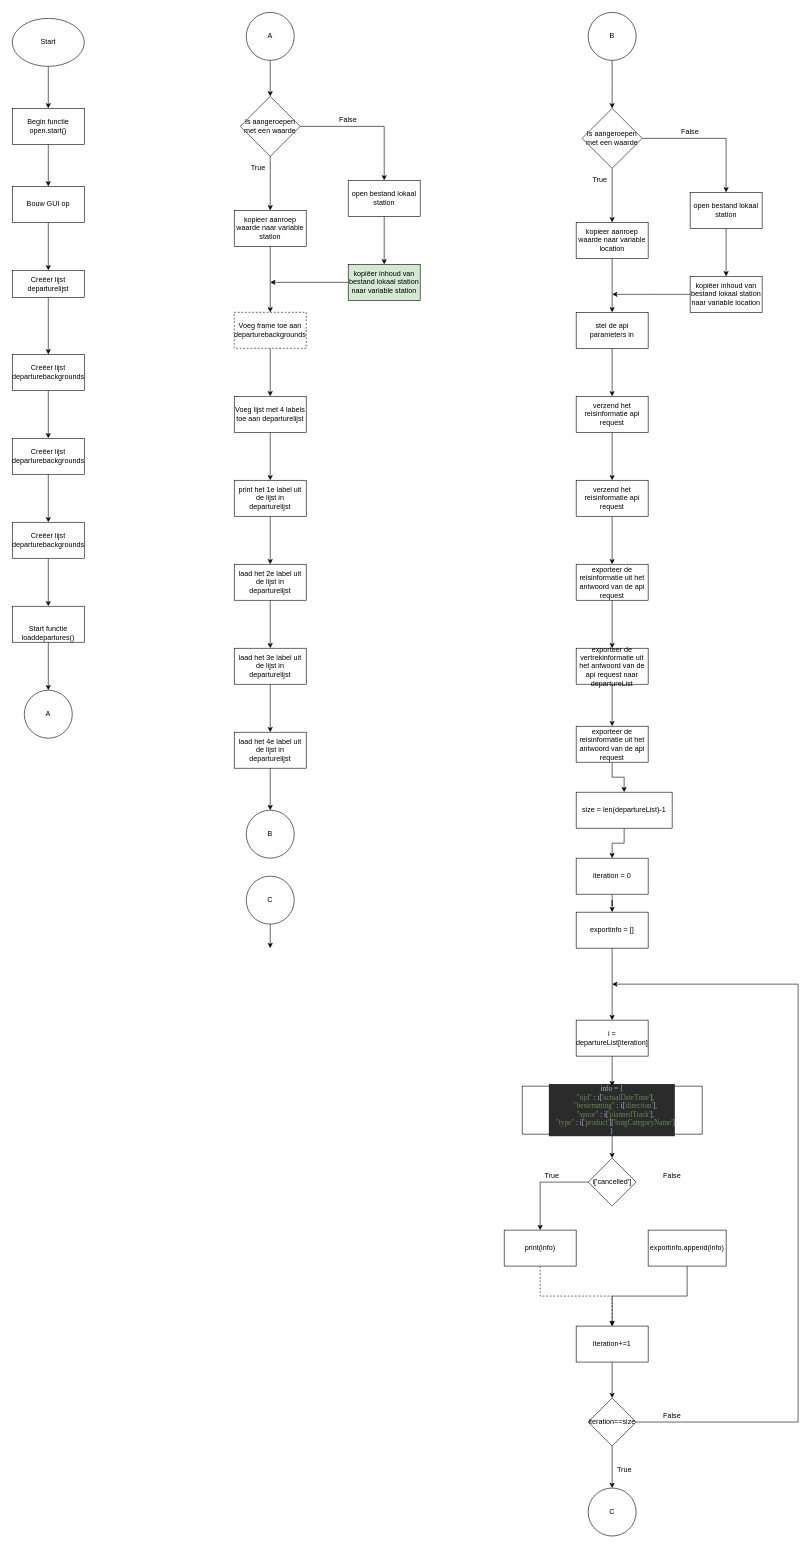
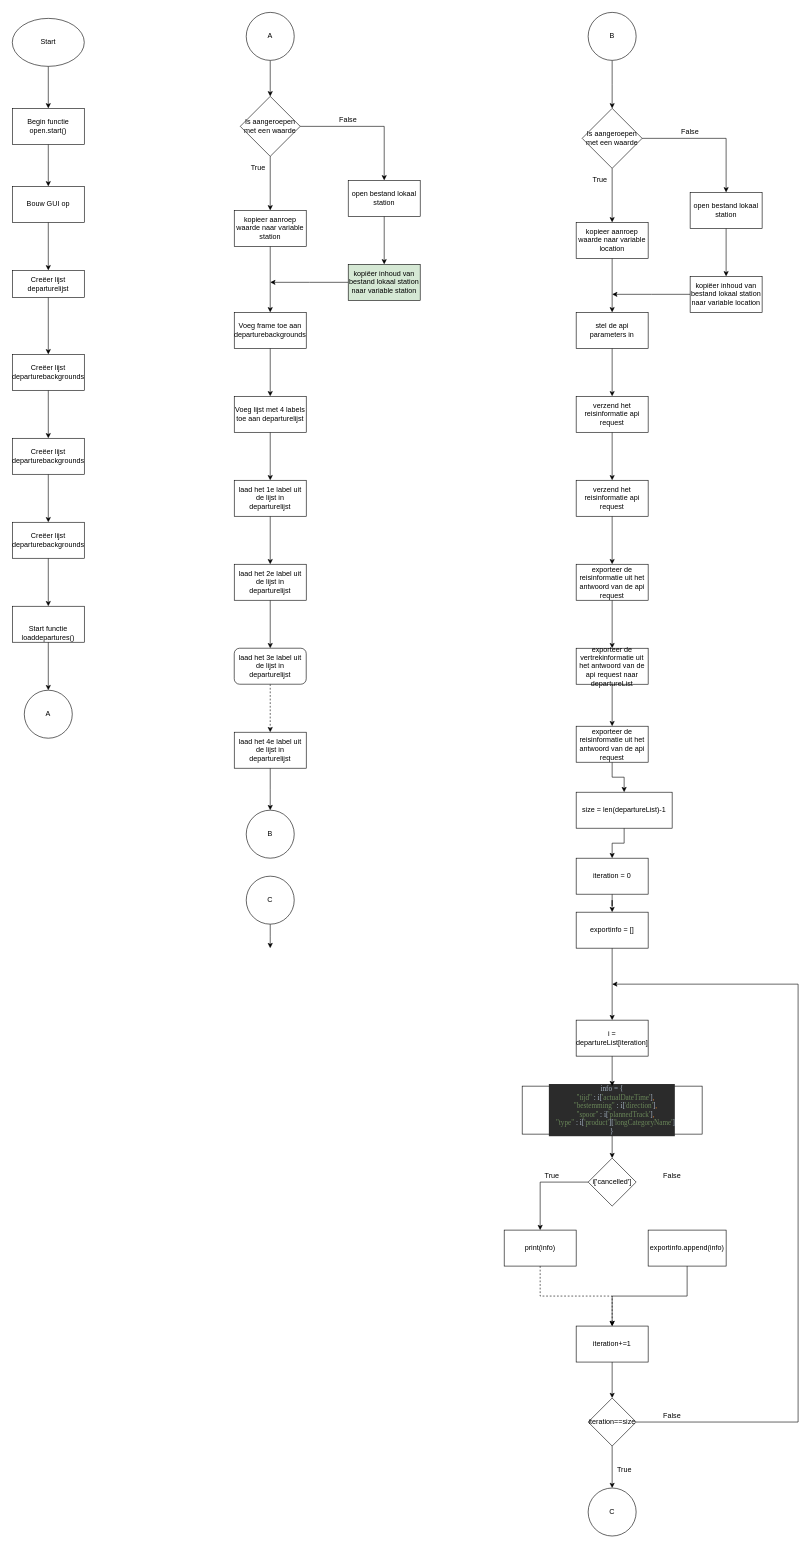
(270, 330) -> (270, 330)
(270, 498) -> (270, 498)
(270, 666) -> (270, 666)
(270, 706) -> (270, 706)
